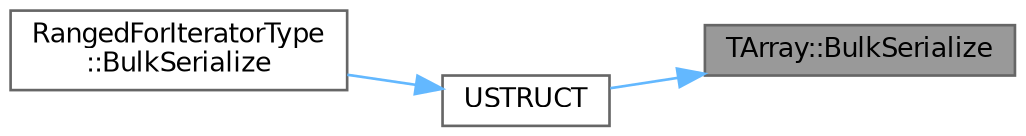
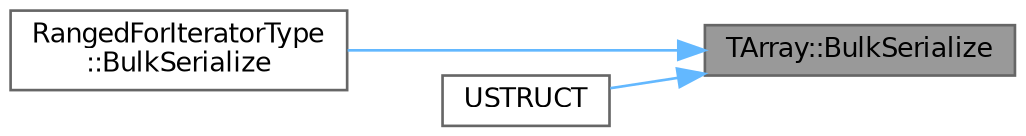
(382, 80) -> (513, 50)
